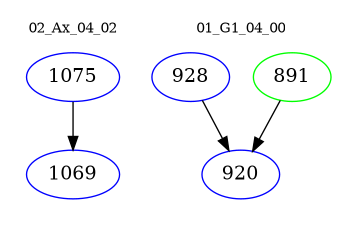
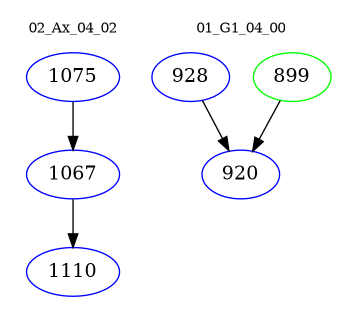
(292, 77) -> (292, 77)
(73, 175) -> (73, 175)
none -> (73, 272)
